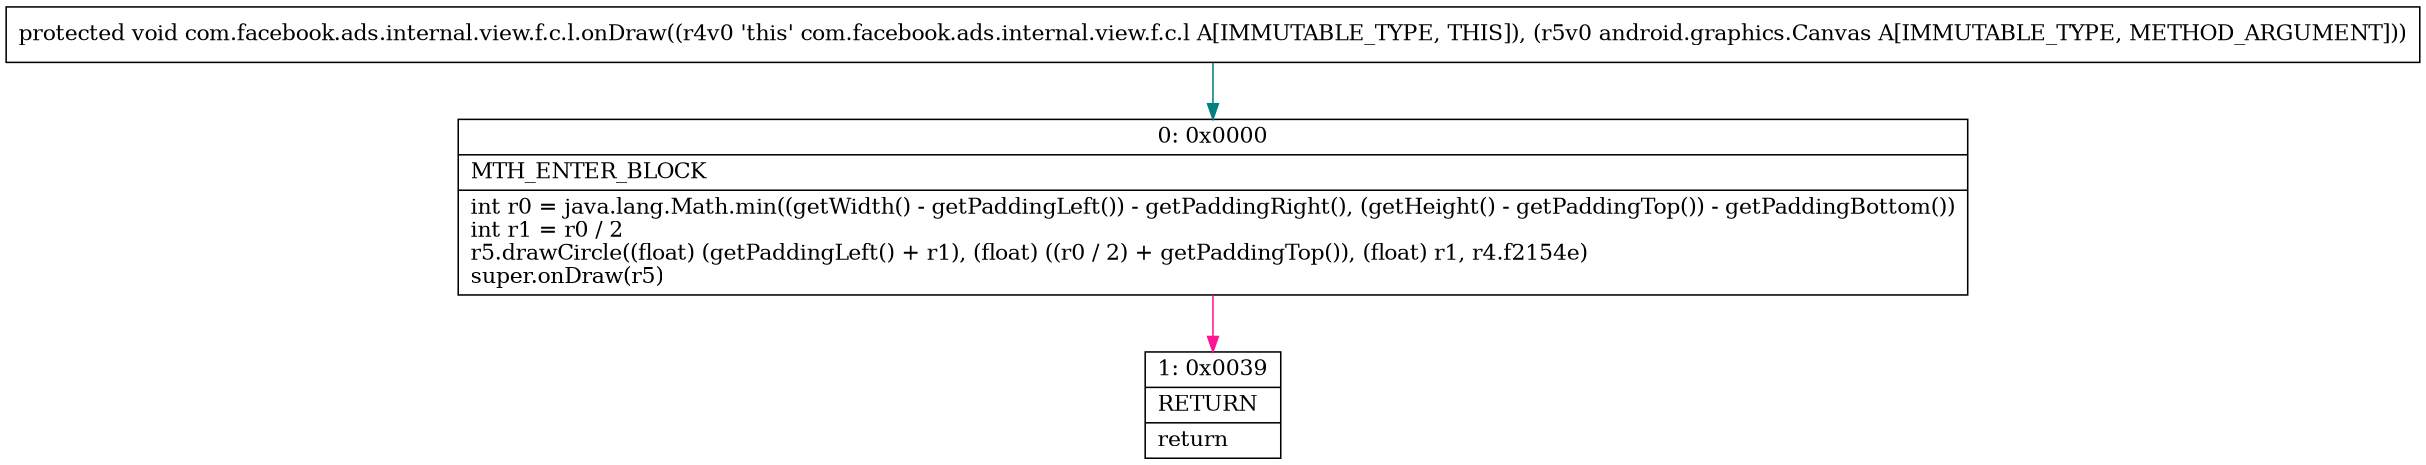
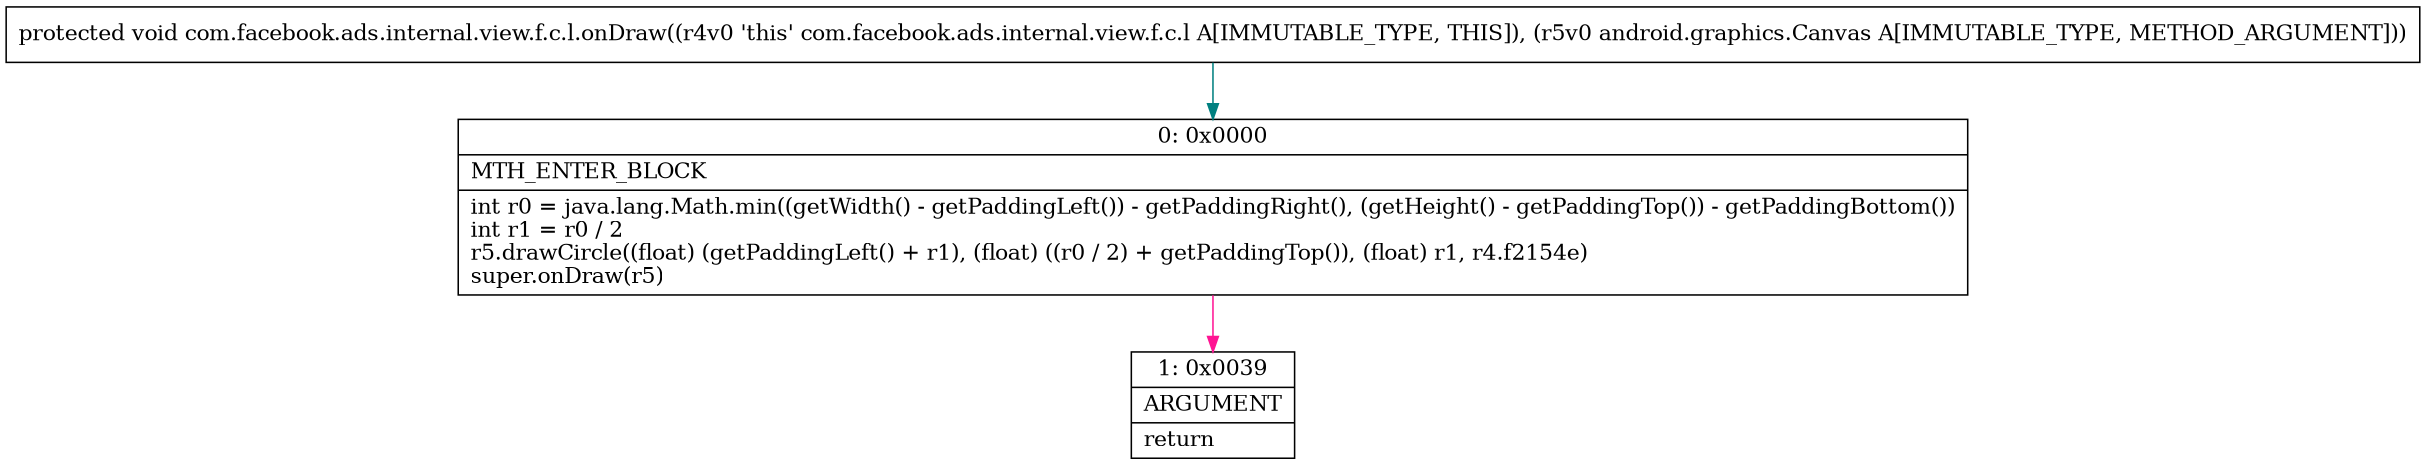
(1208, 404) -> (1213, 404)
